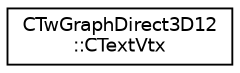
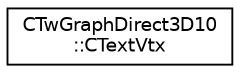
(120, 37) -> (120, 37)
